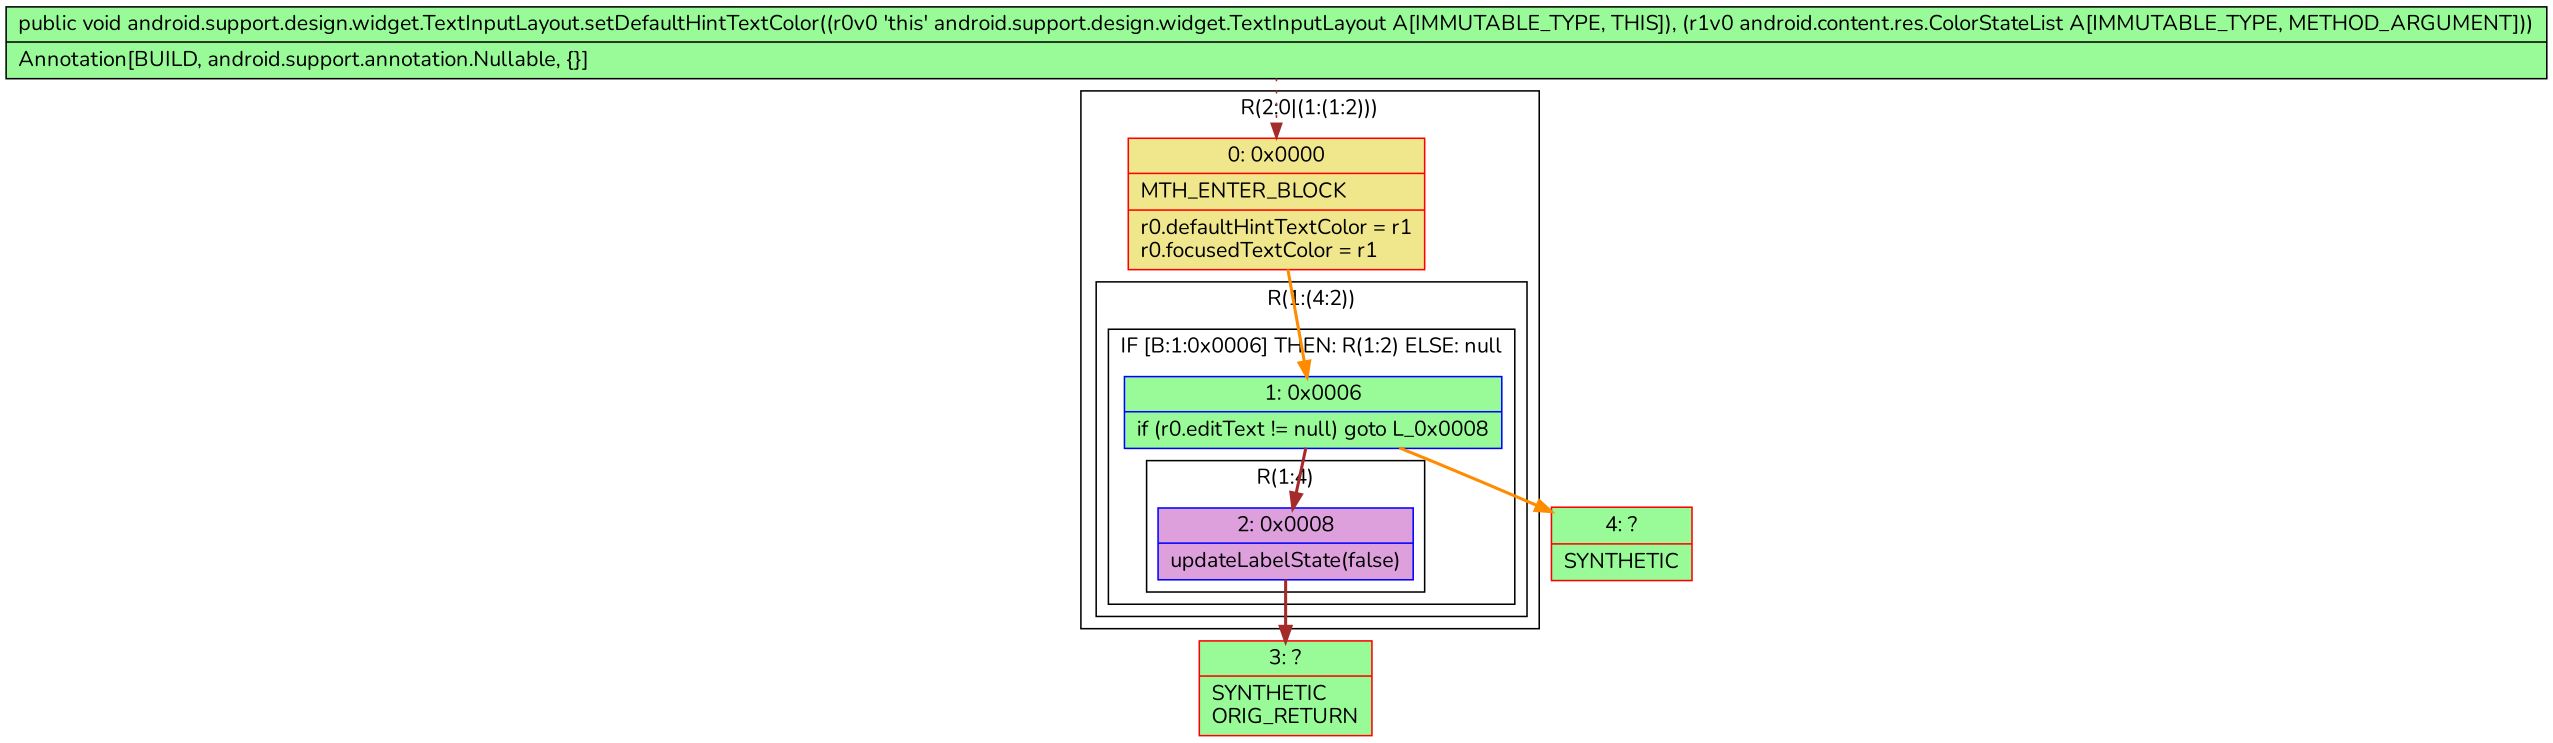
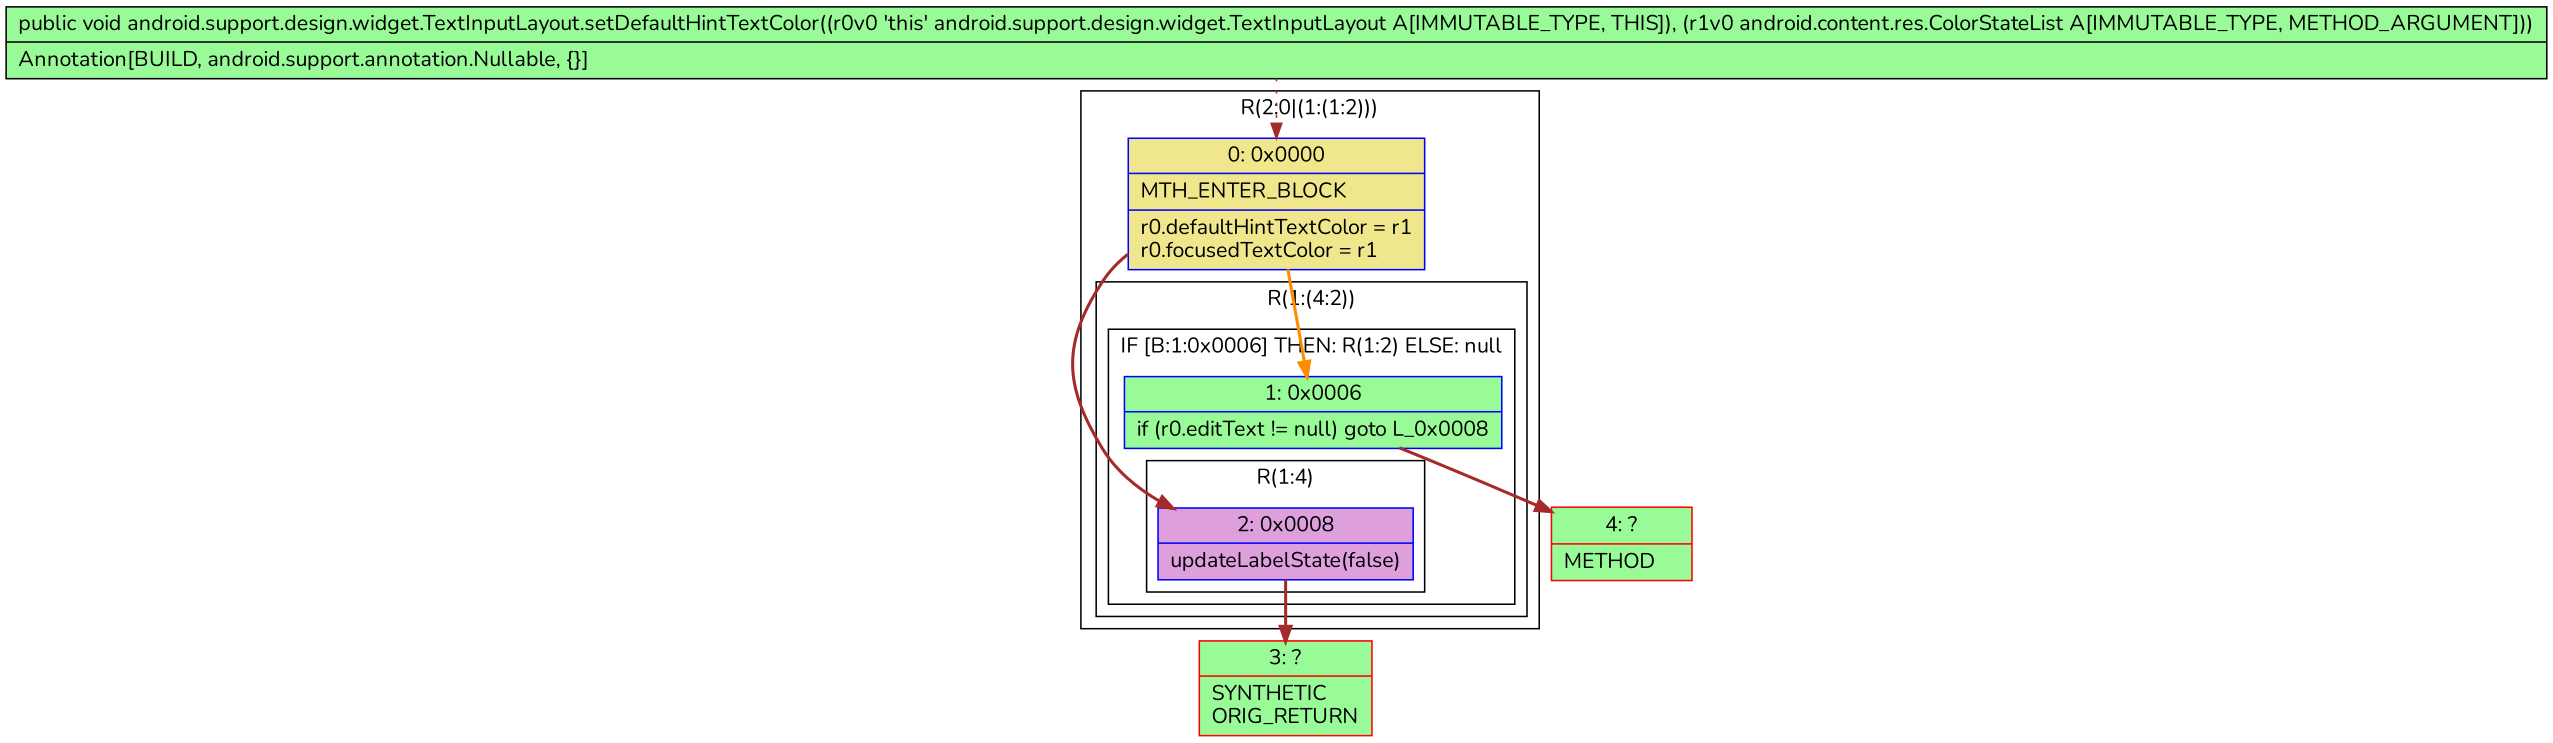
(1276, 204) -> (1276, 204)
(1301, 470) -> (1075, 385)
(1468, 476) -> (1468, 476)
(1622, 561) -> (1610, 561)
